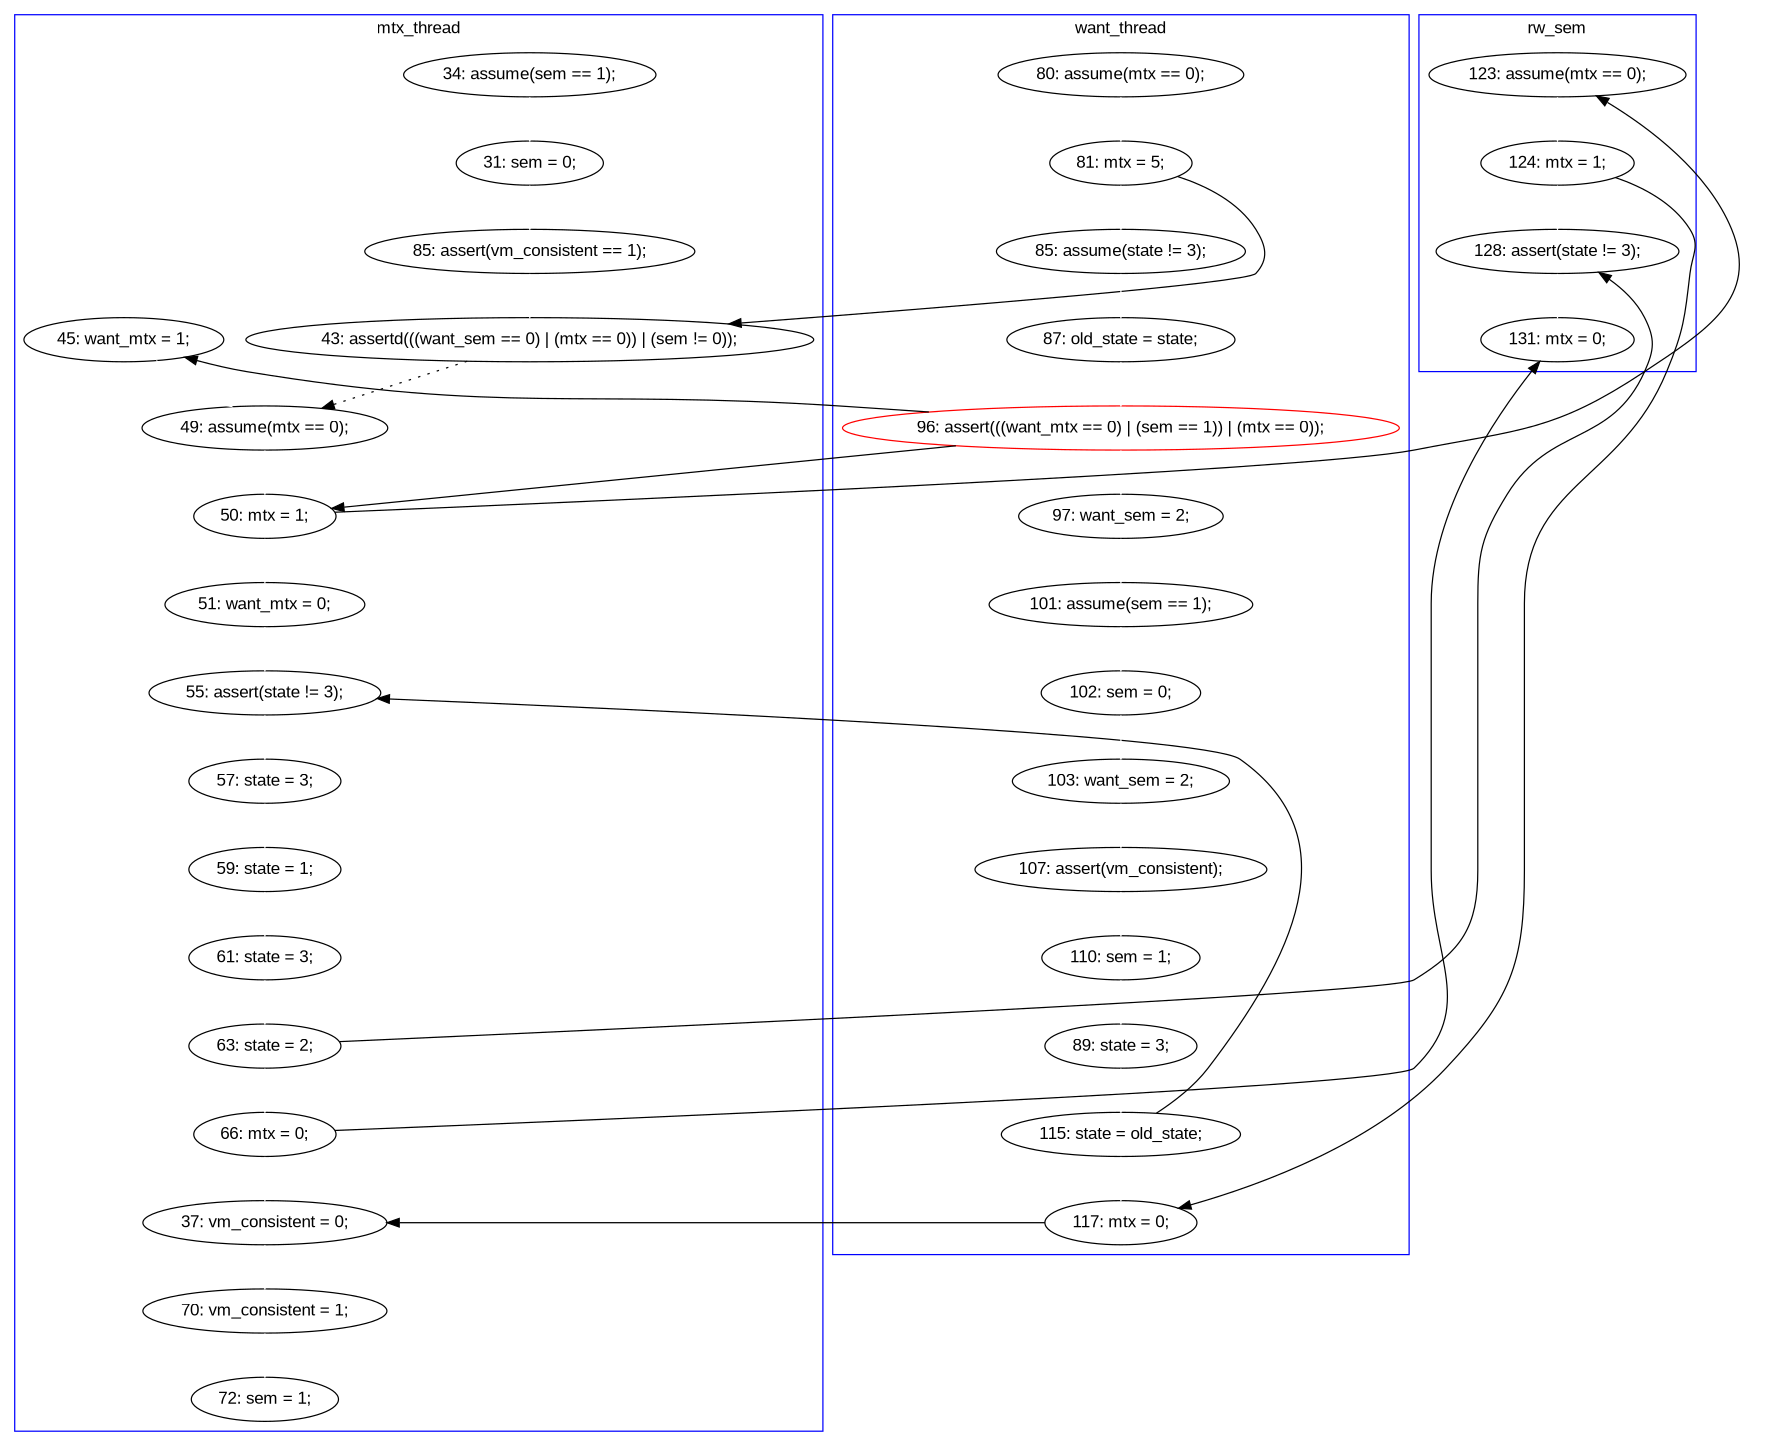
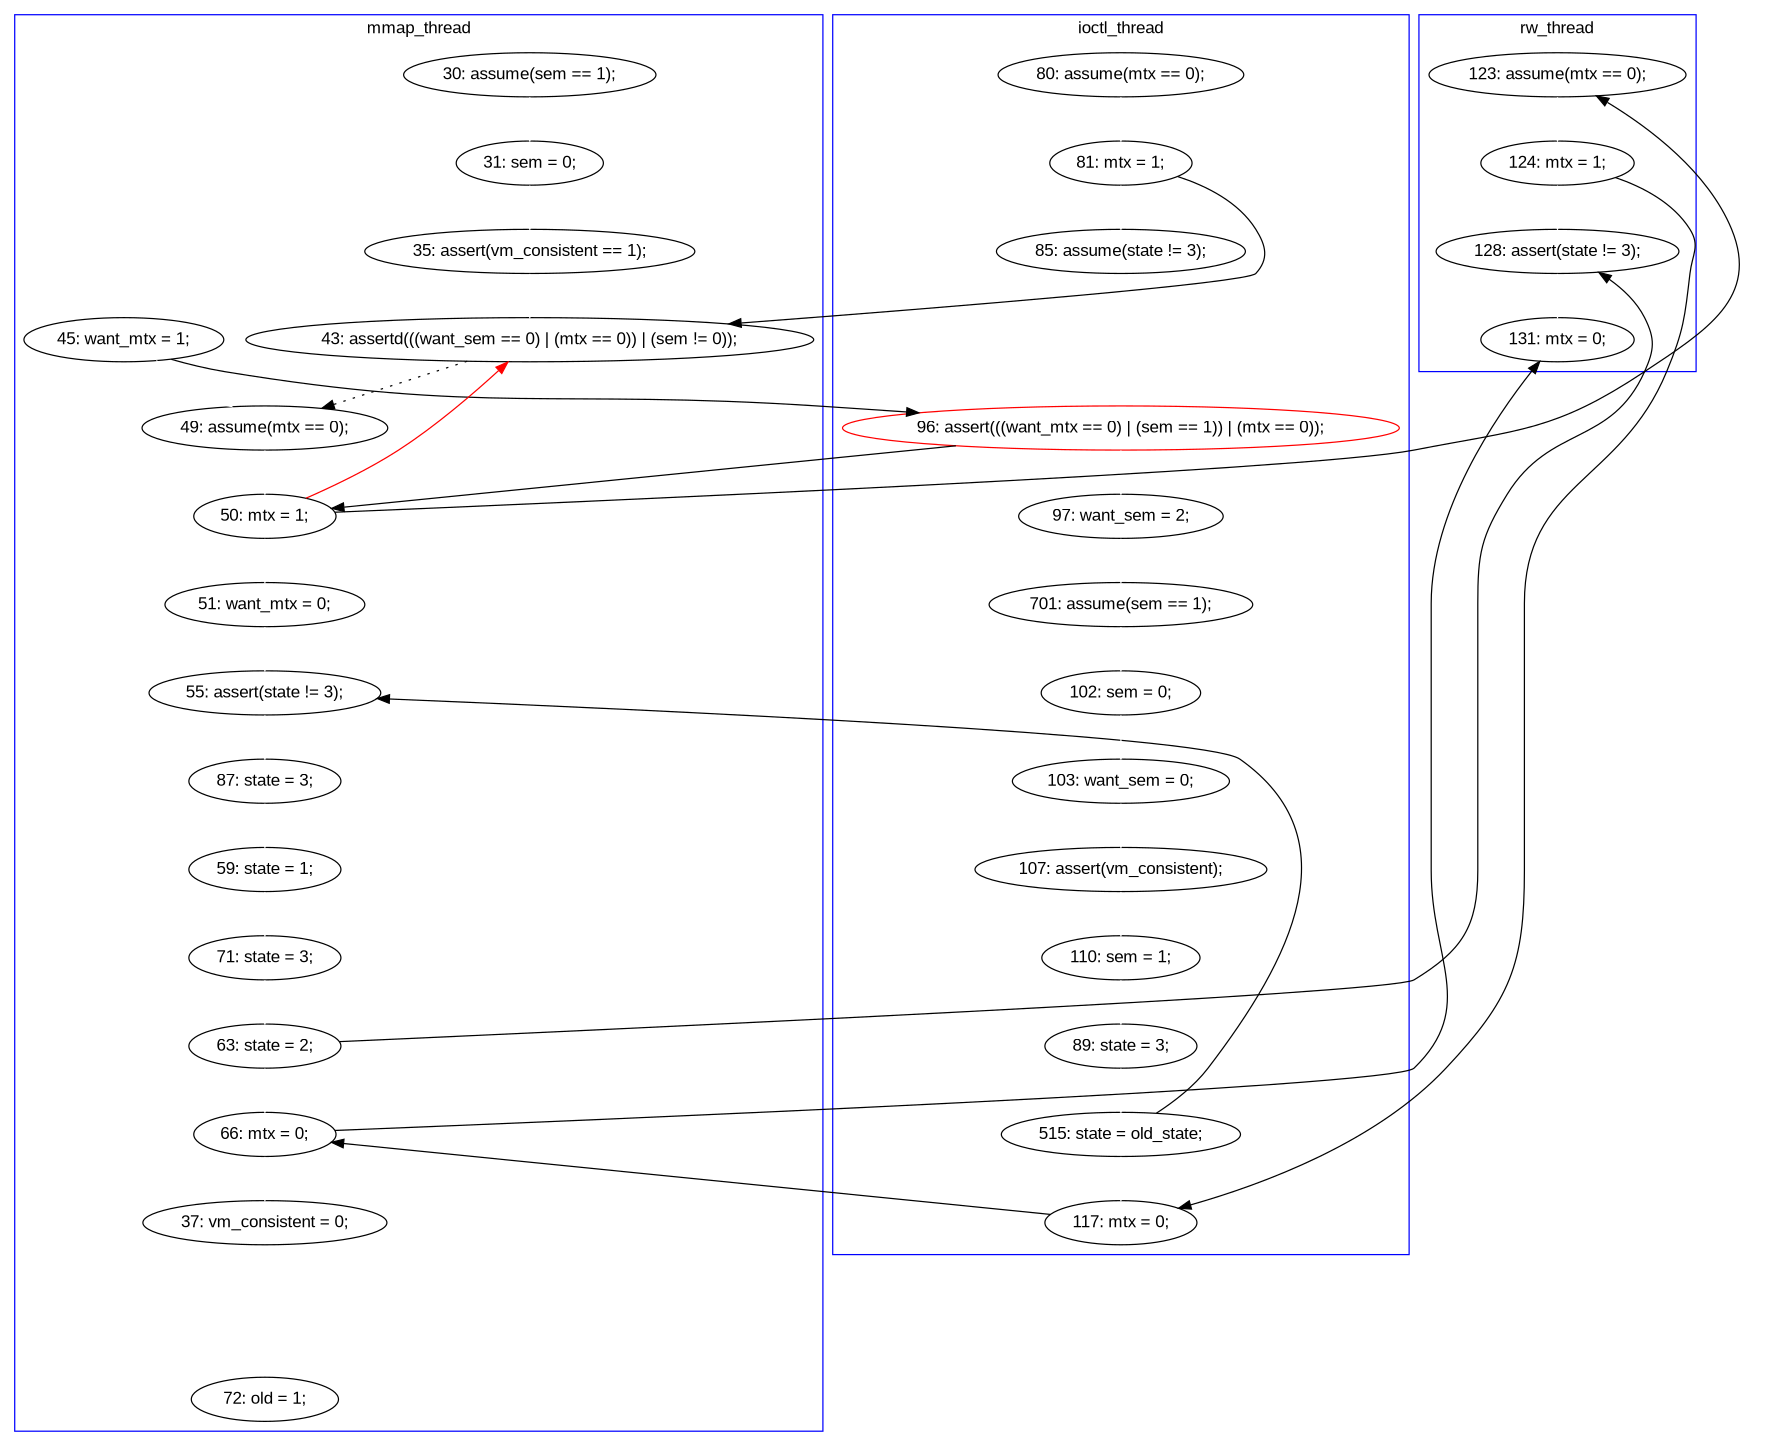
(419, 29) -> (419, 29)
(1121, 29) -> (1121, 29)
(1558, 29) -> (1558, 29)
(530, 75) -> (530, 75)
(1121, 163) -> (1121, 163)
(530, 251) -> (530, 251)
(1121, 340) -> none
(562, 399) -> (538, 399)
none -> (408, 443)
(1121, 605) -> (1121, 605)
(265, 781) -> (265, 781)
(1121, 781) -> (1121, 781)
(265, 958) -> (265, 958)
(1121, 1134) -> (1121, 1134)
(722, 1223) -> (697, 1179)
(265, 1311) -> none
(265, 1399) -> (265, 1399)
